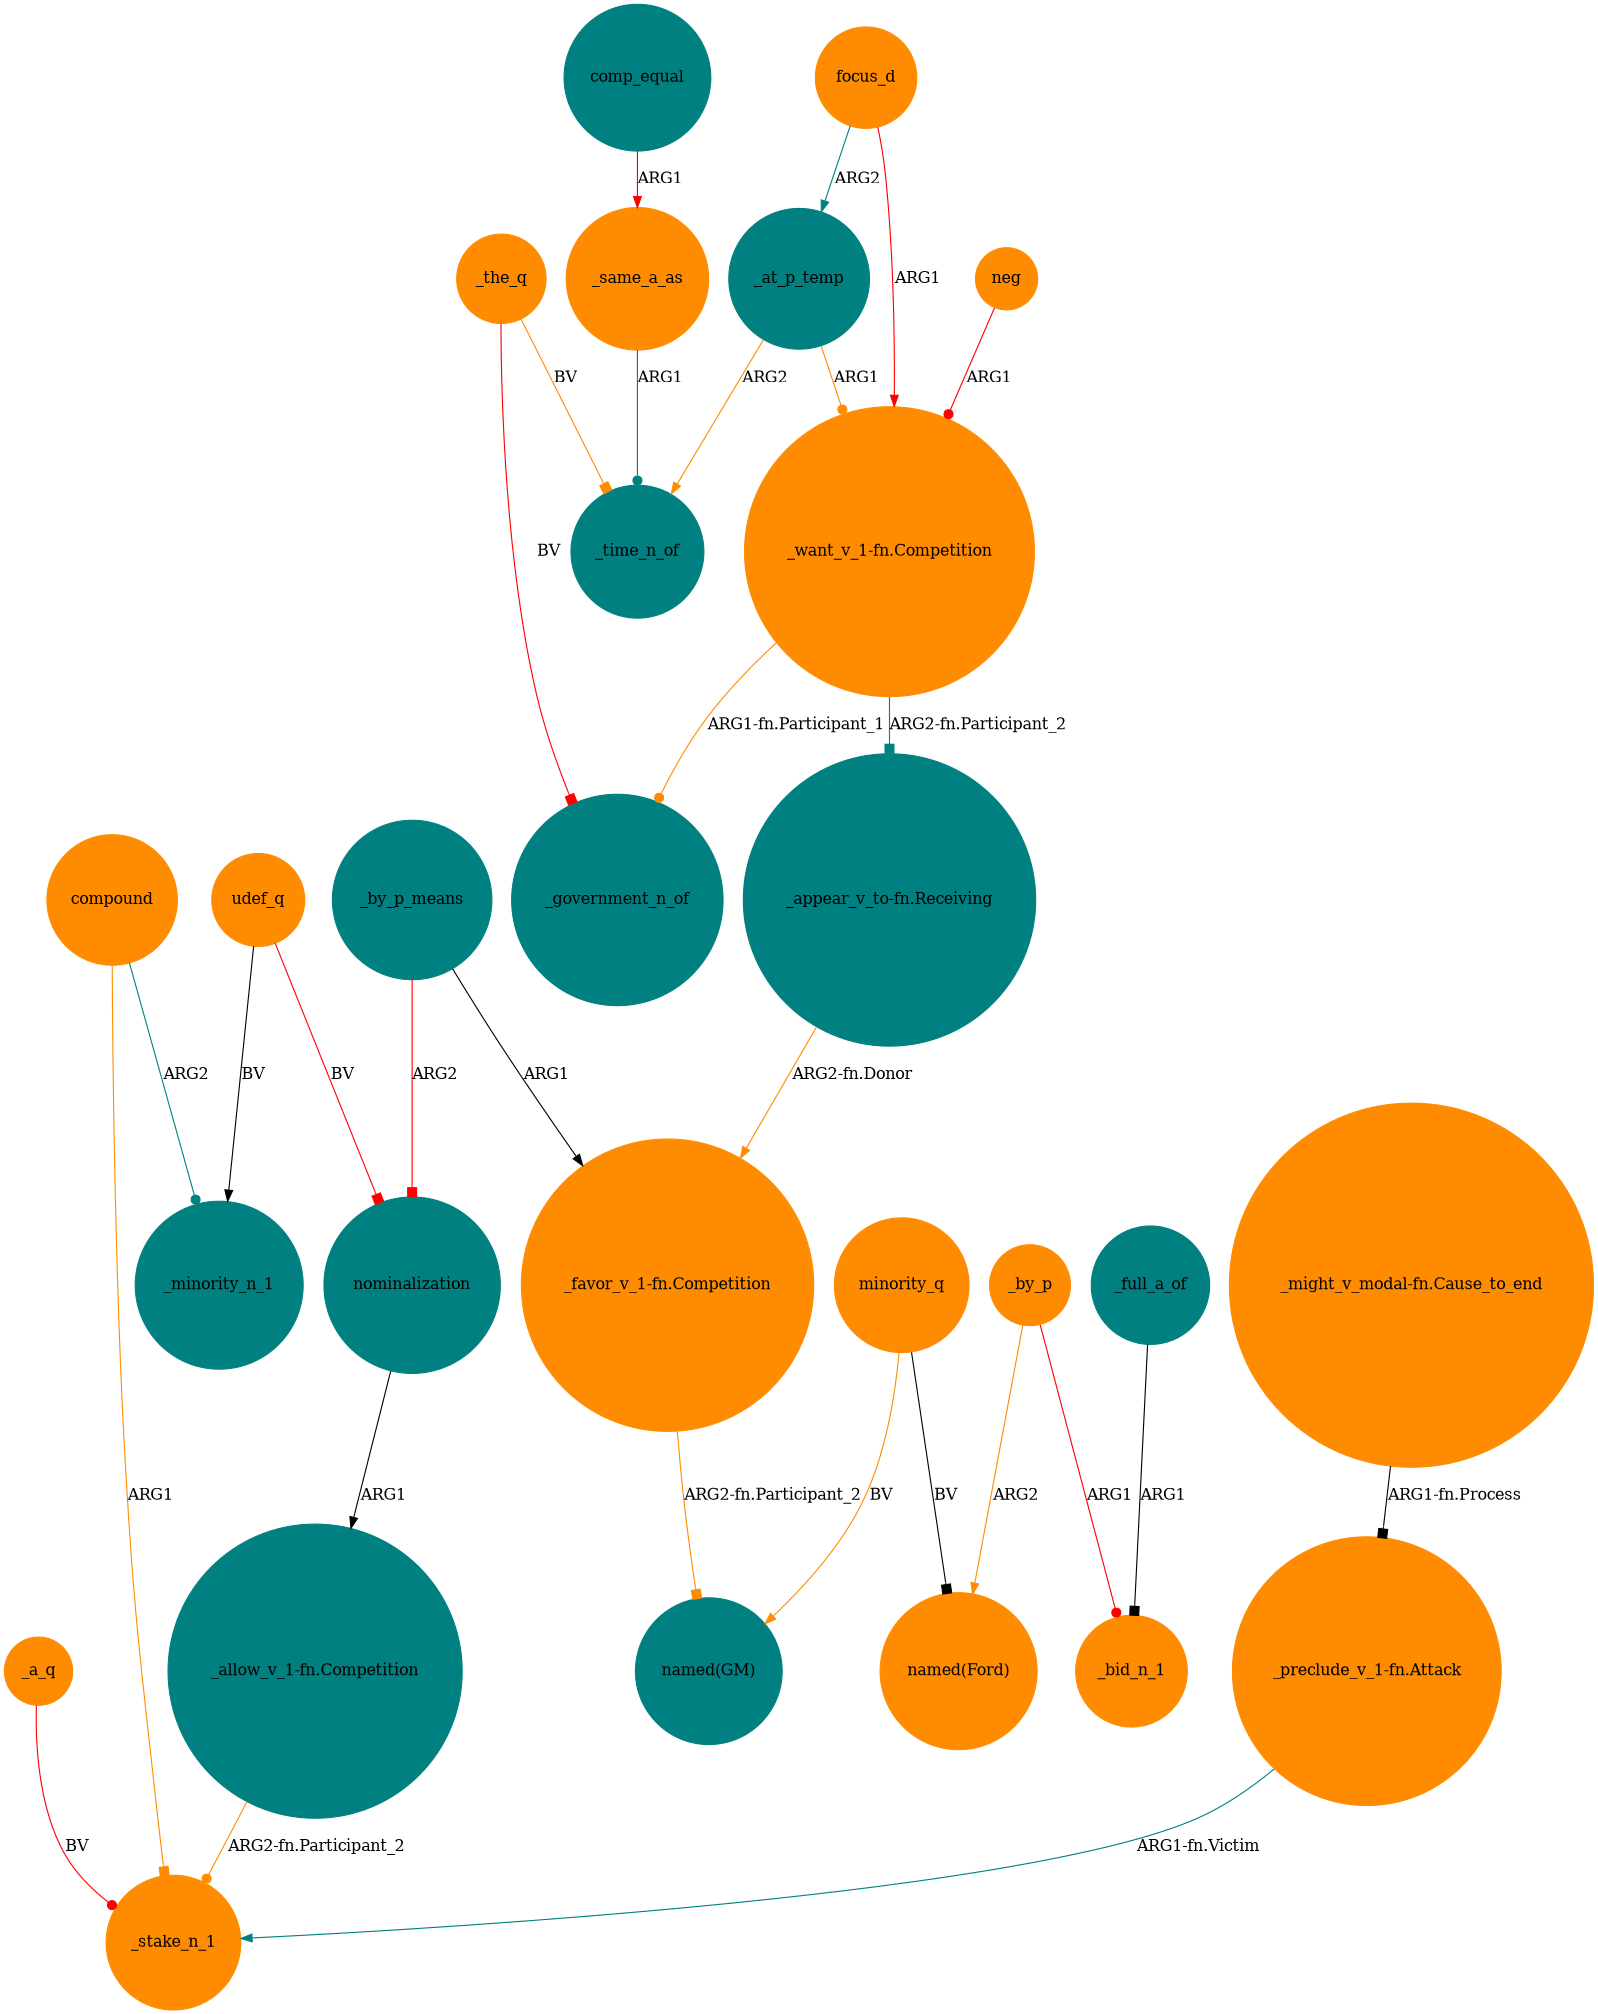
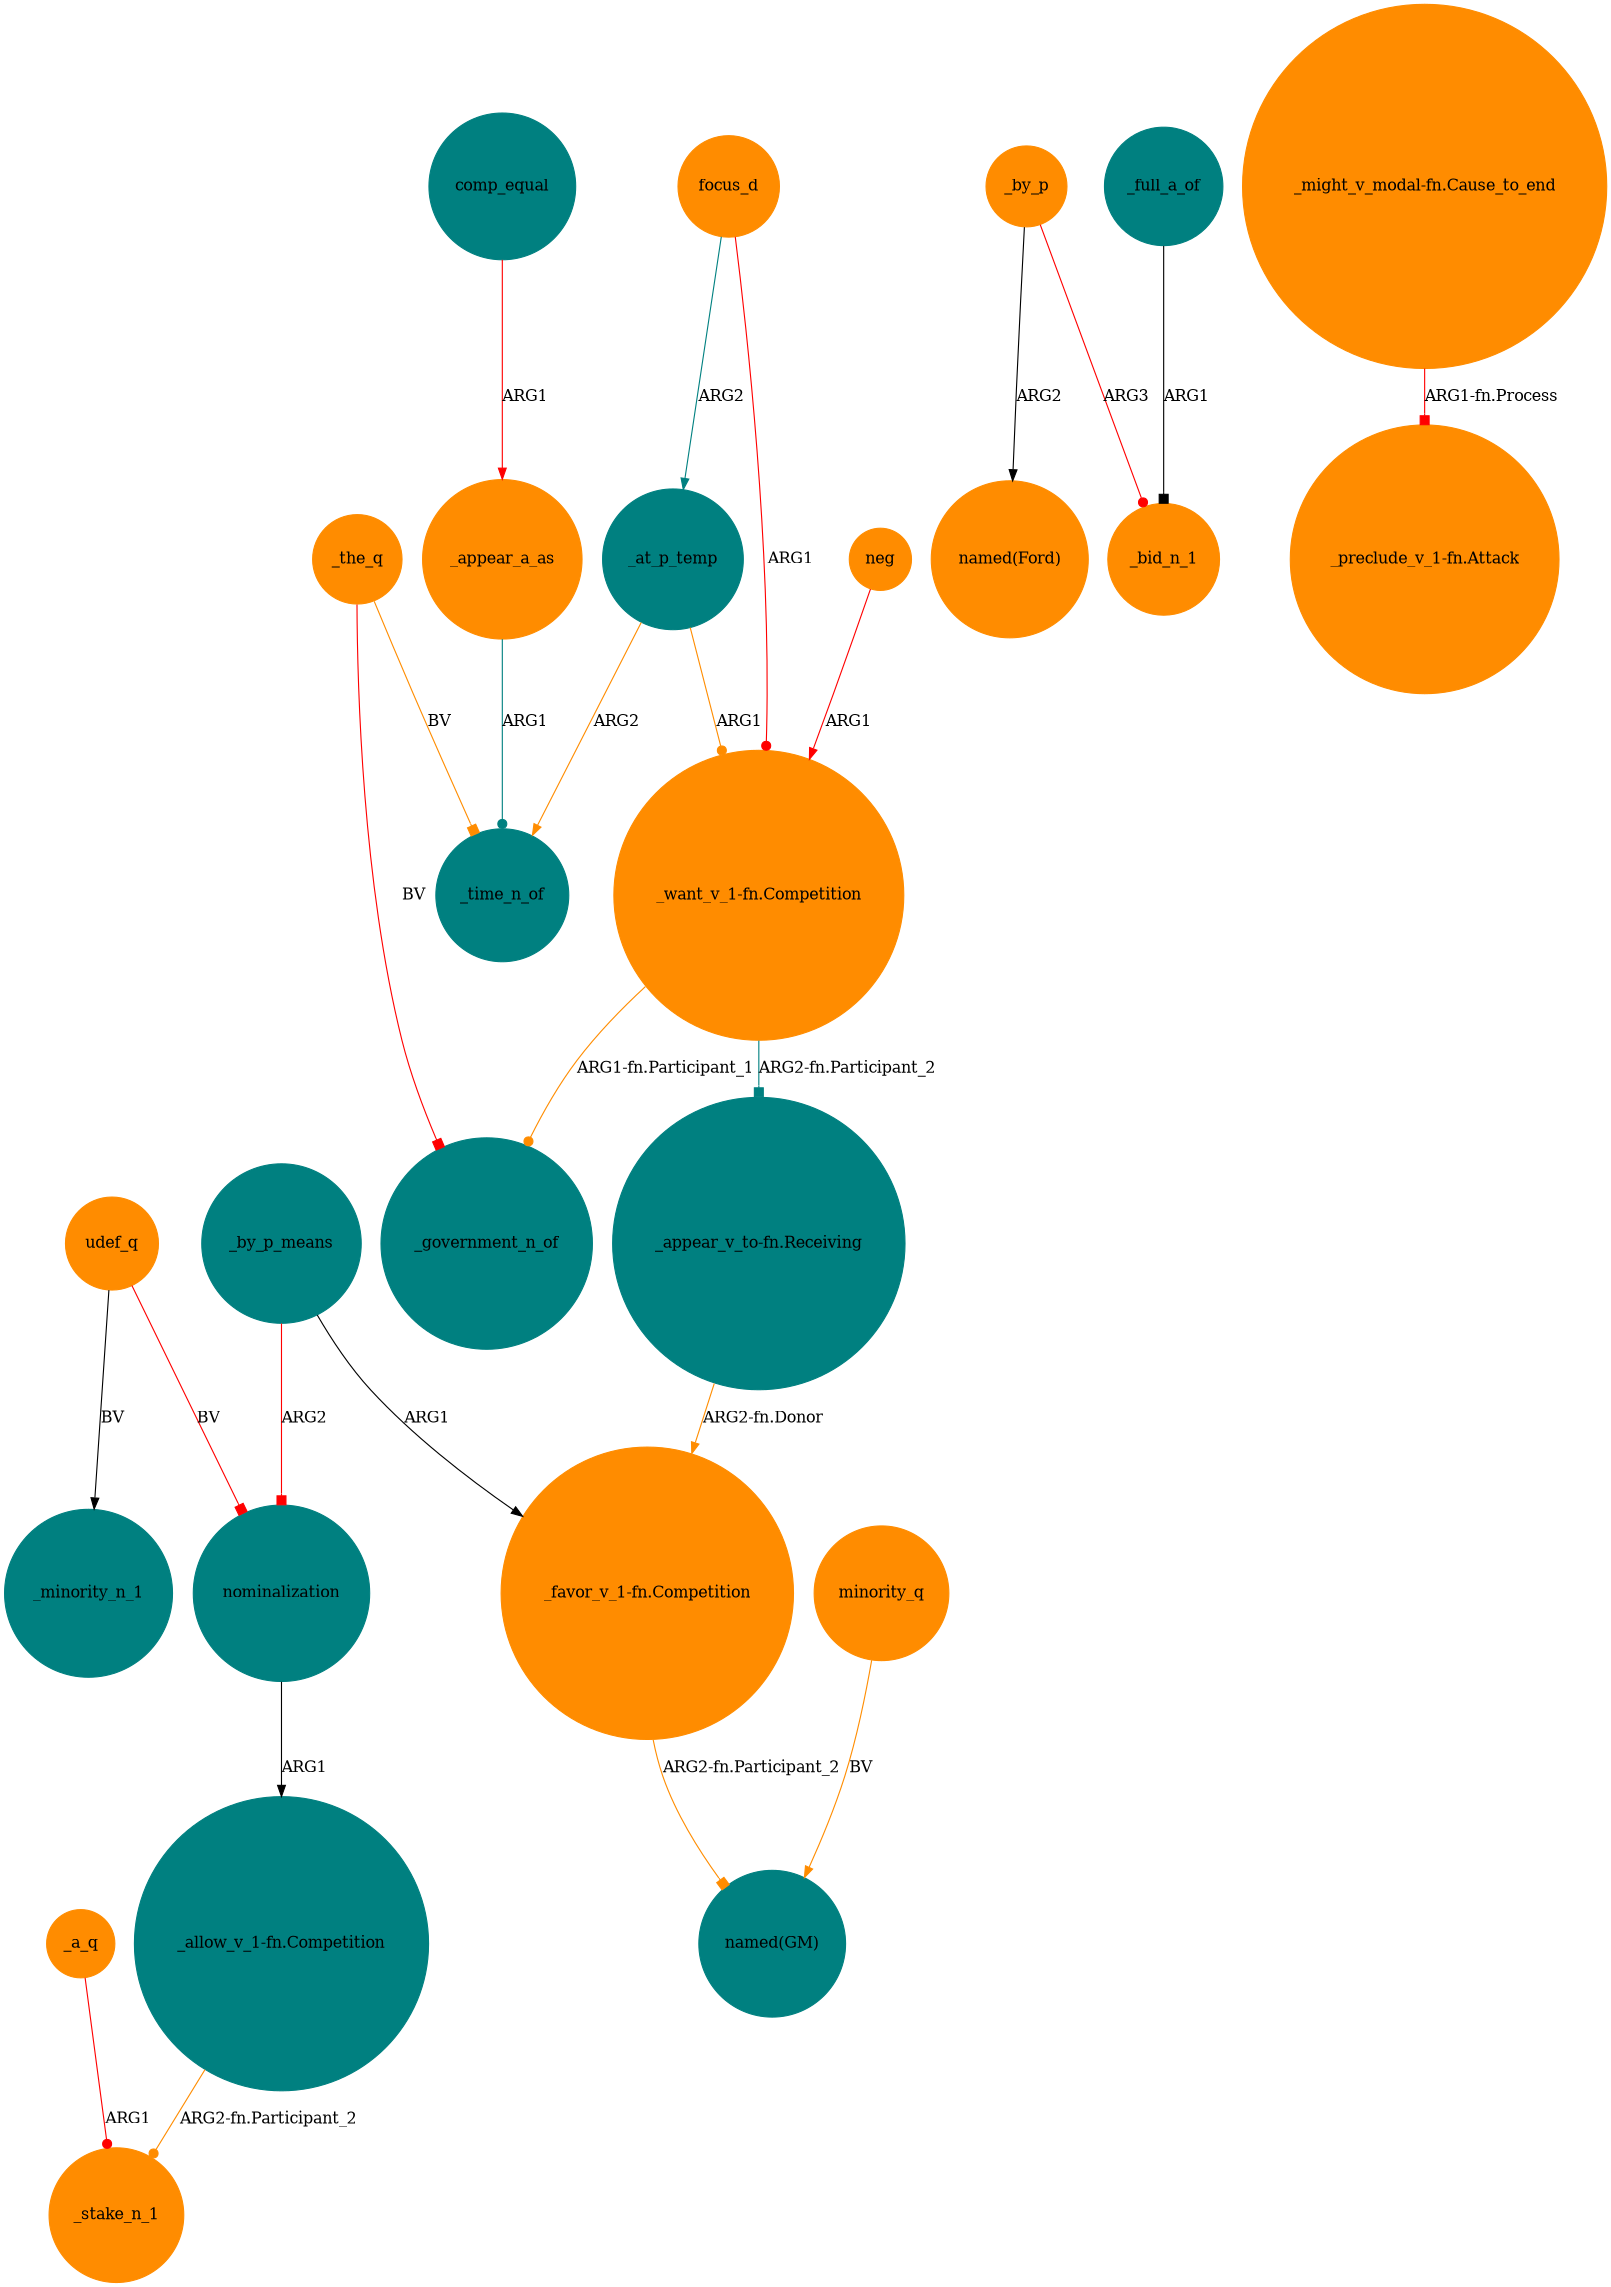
(892, 261) -> (760, 488)
(637, 279) -> (502, 559)
(972, 359) -> (842, 669)
(112, 900) -> none
(999, 1454) -> (1018, 348)
(929, 1467) -> none
(1110, 1496) -> (1126, 397)
(1387, 1496) -> (1425, 391)
(77, 1847) -> (128, 2119)
(774, 1898) -> none
